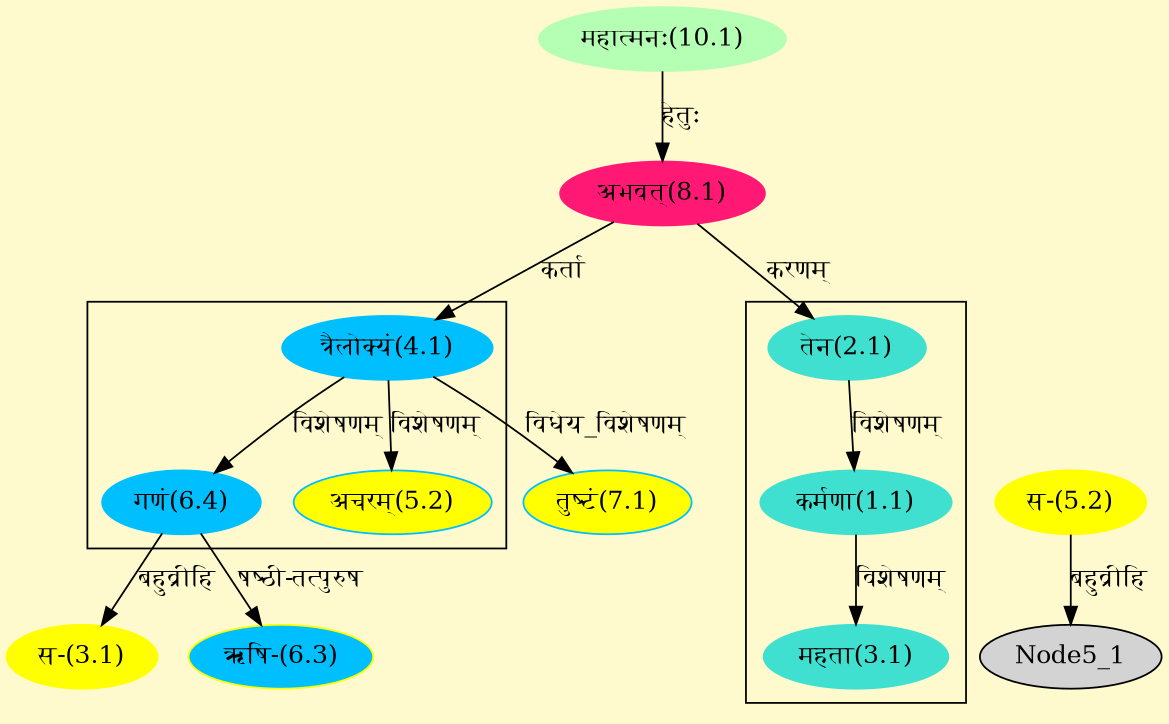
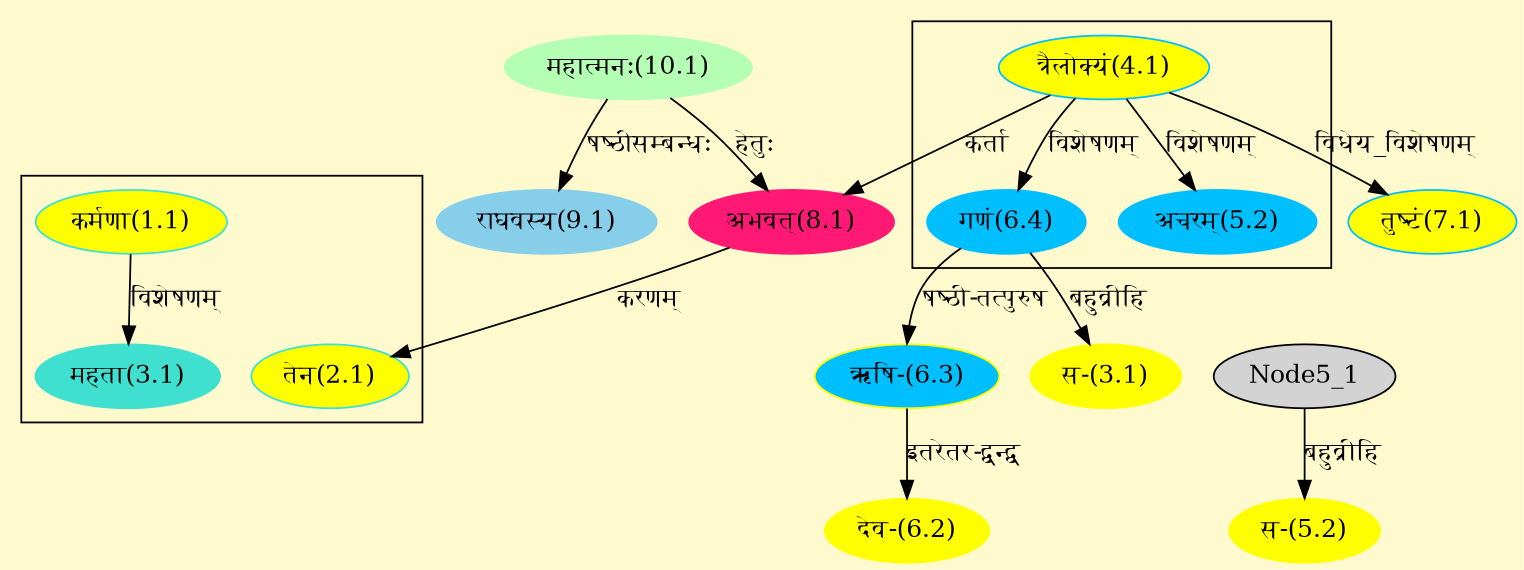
none -> (547, 222)
(533, 266) -> (956, 141)
(387, 348) -> (1104, 67)
(847, 348) -> (330, 376)
(851, 416) -> none
(393, 502) -> (1218, 222)
(856, 502) -> (131, 222)
none -> (907, 531)
(1071, 571) -> (1305, 445)
